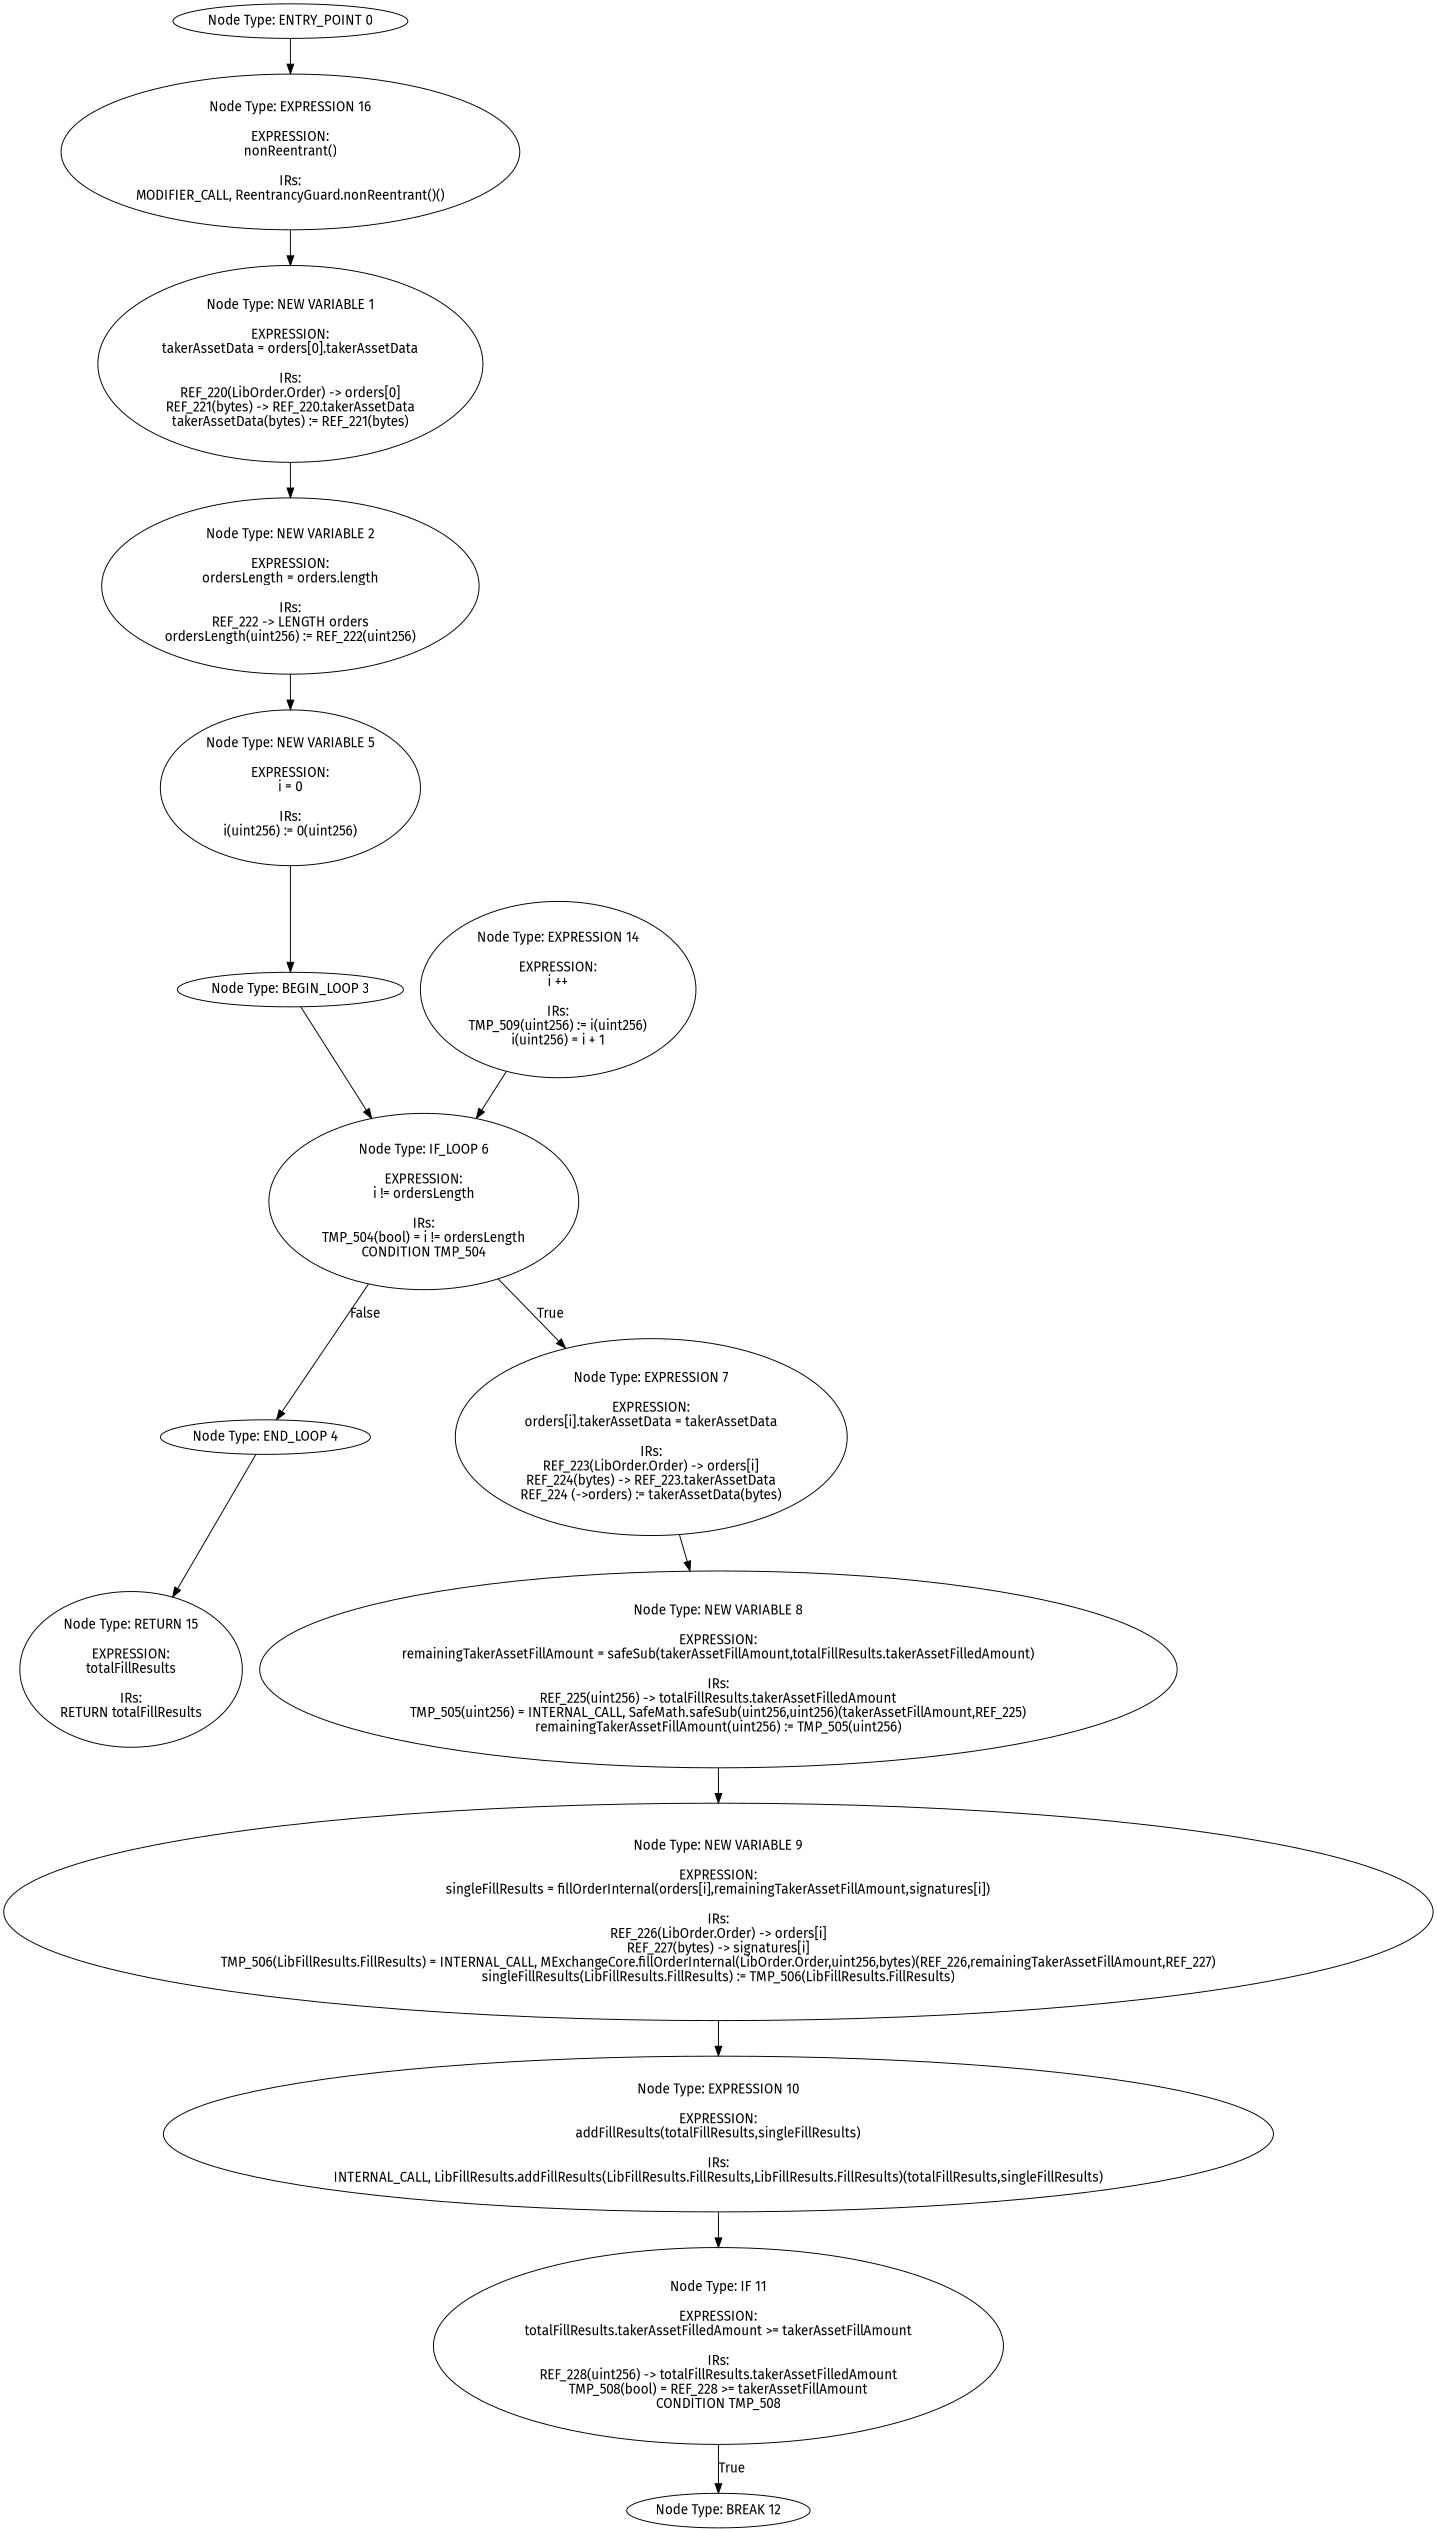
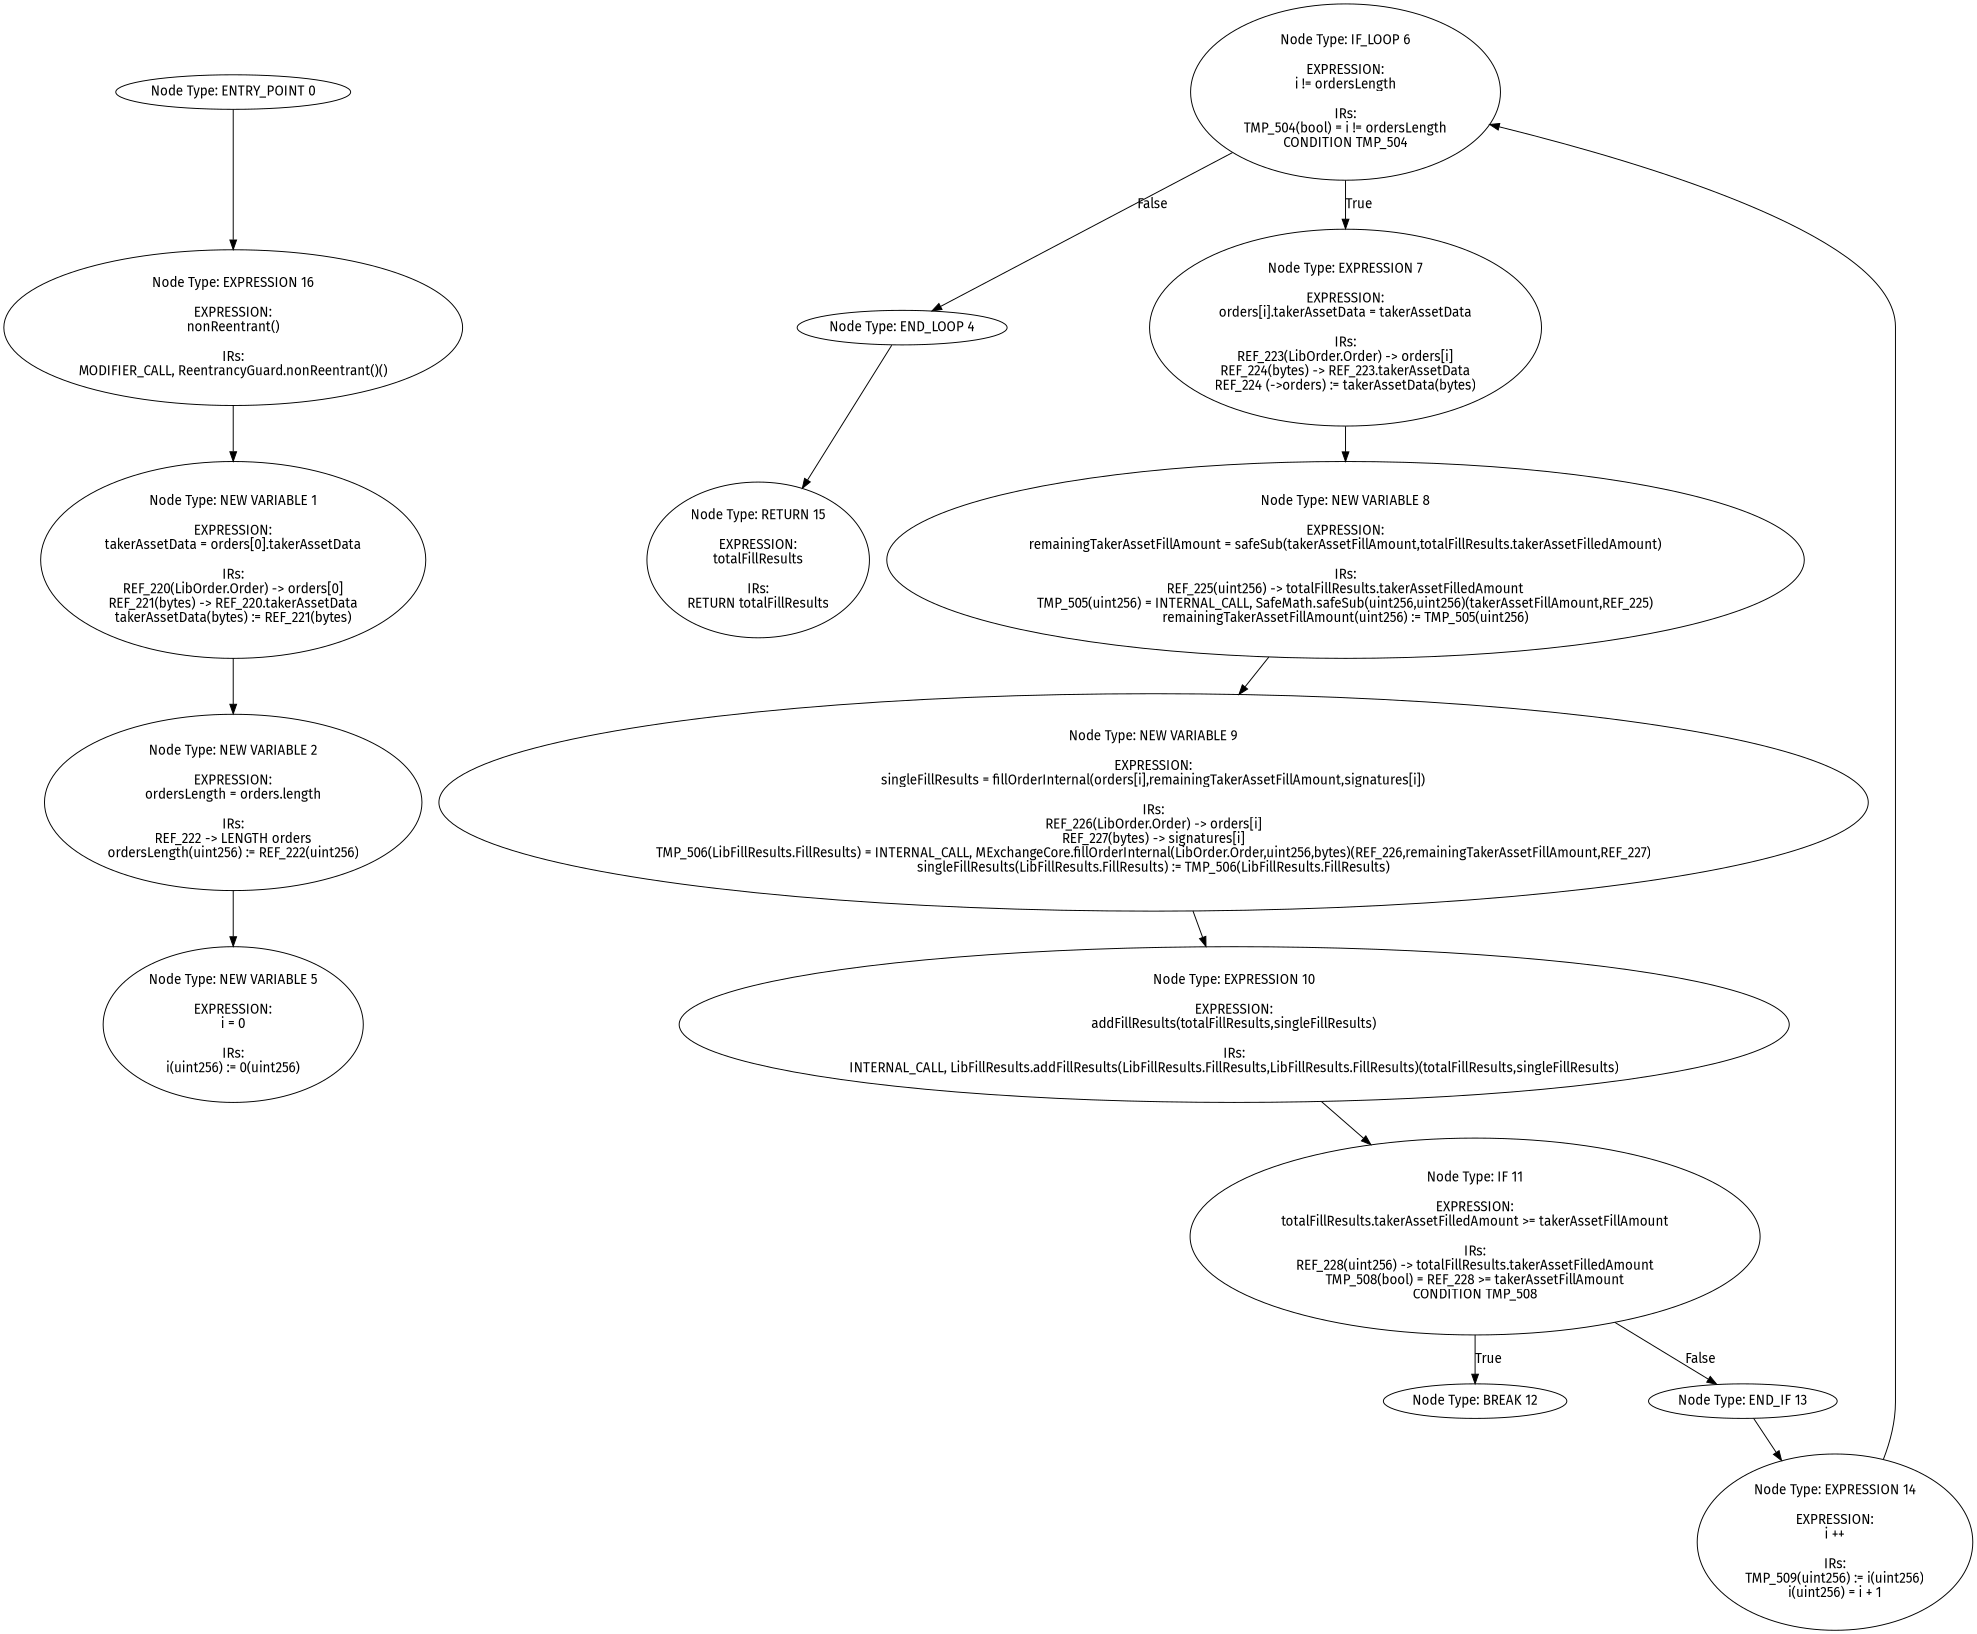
(290, 990) -> none
none -> (1743, 1401)
